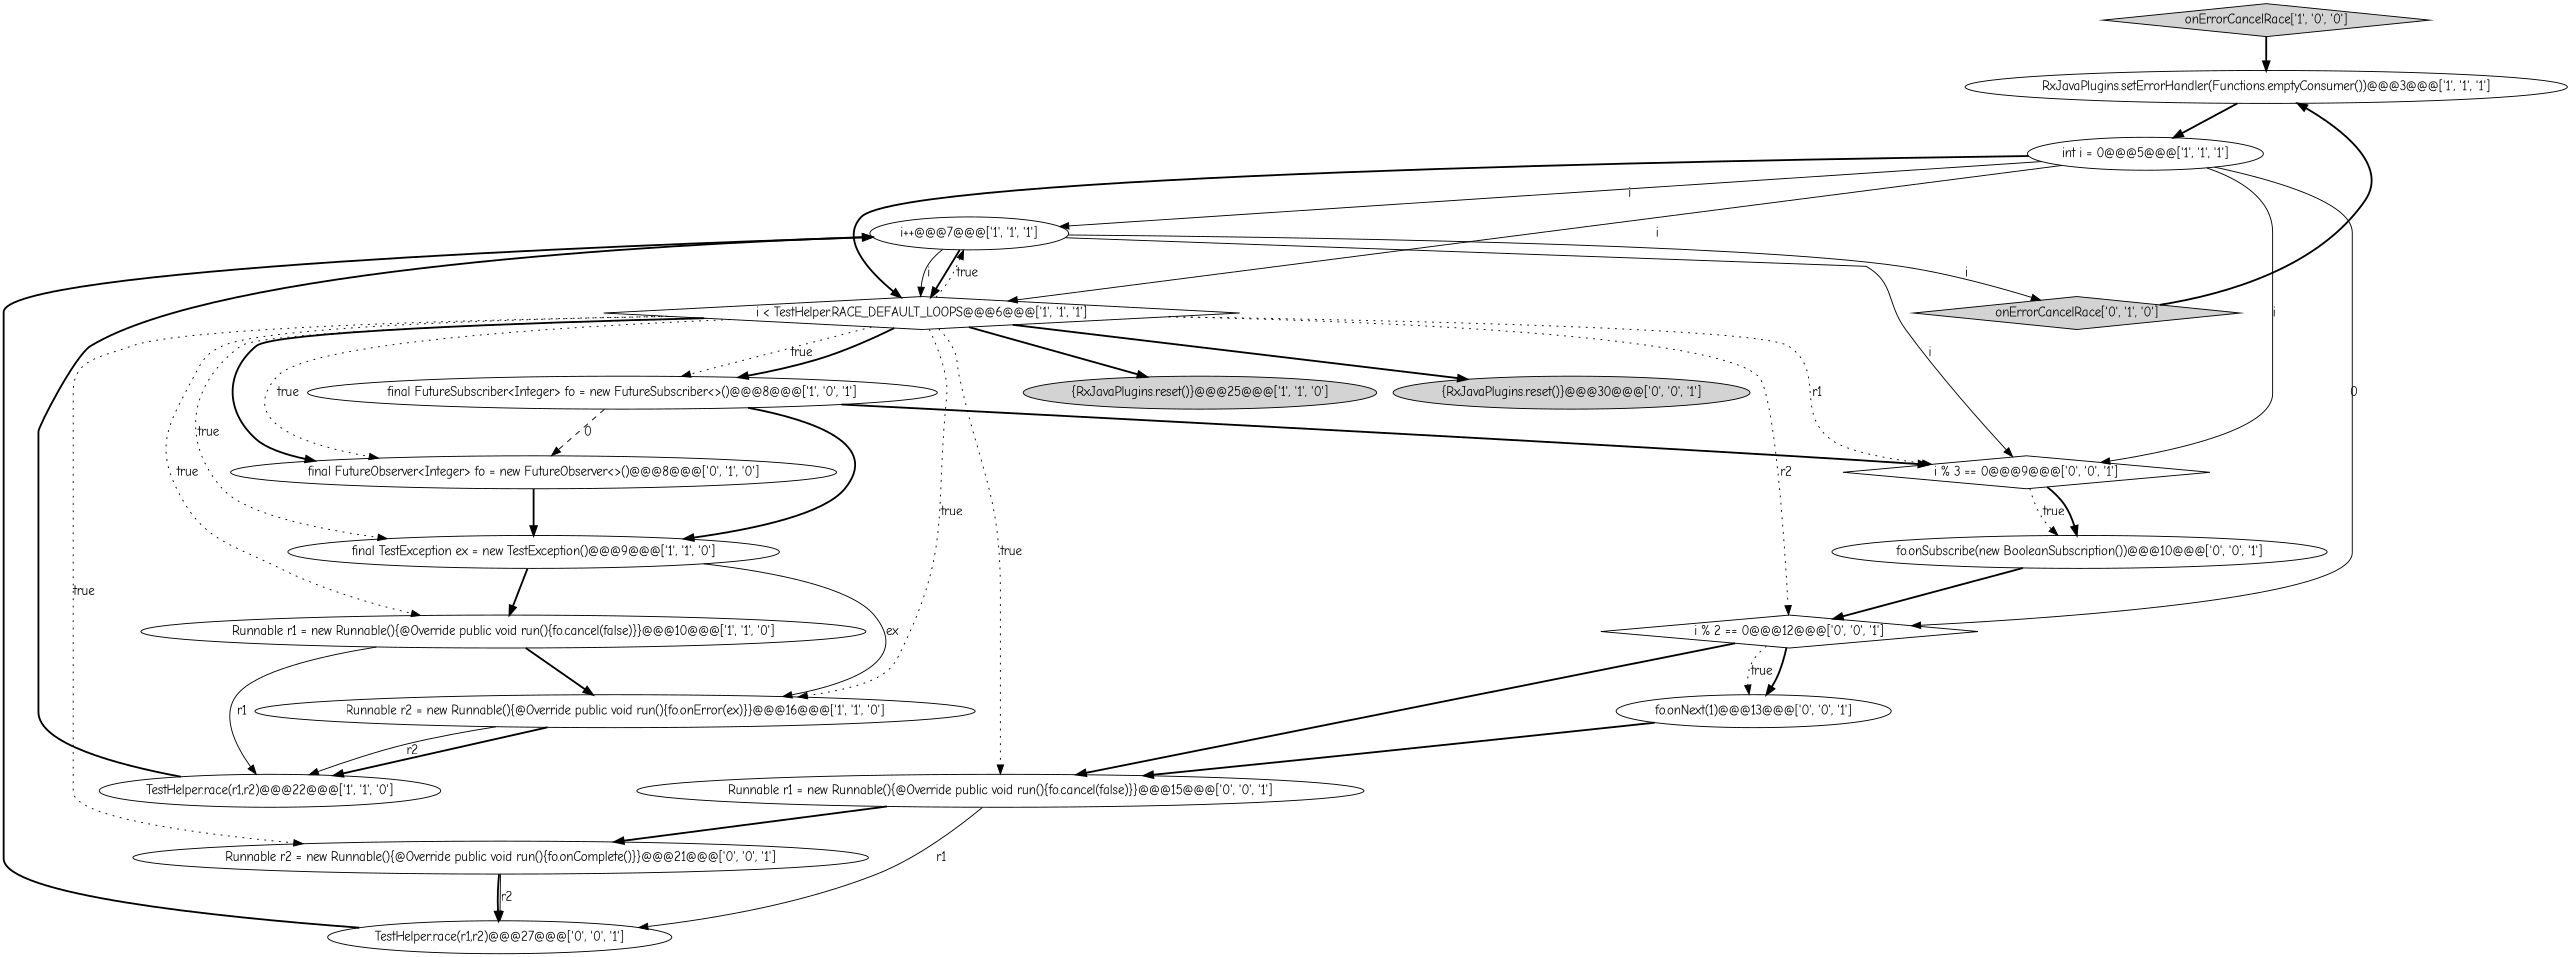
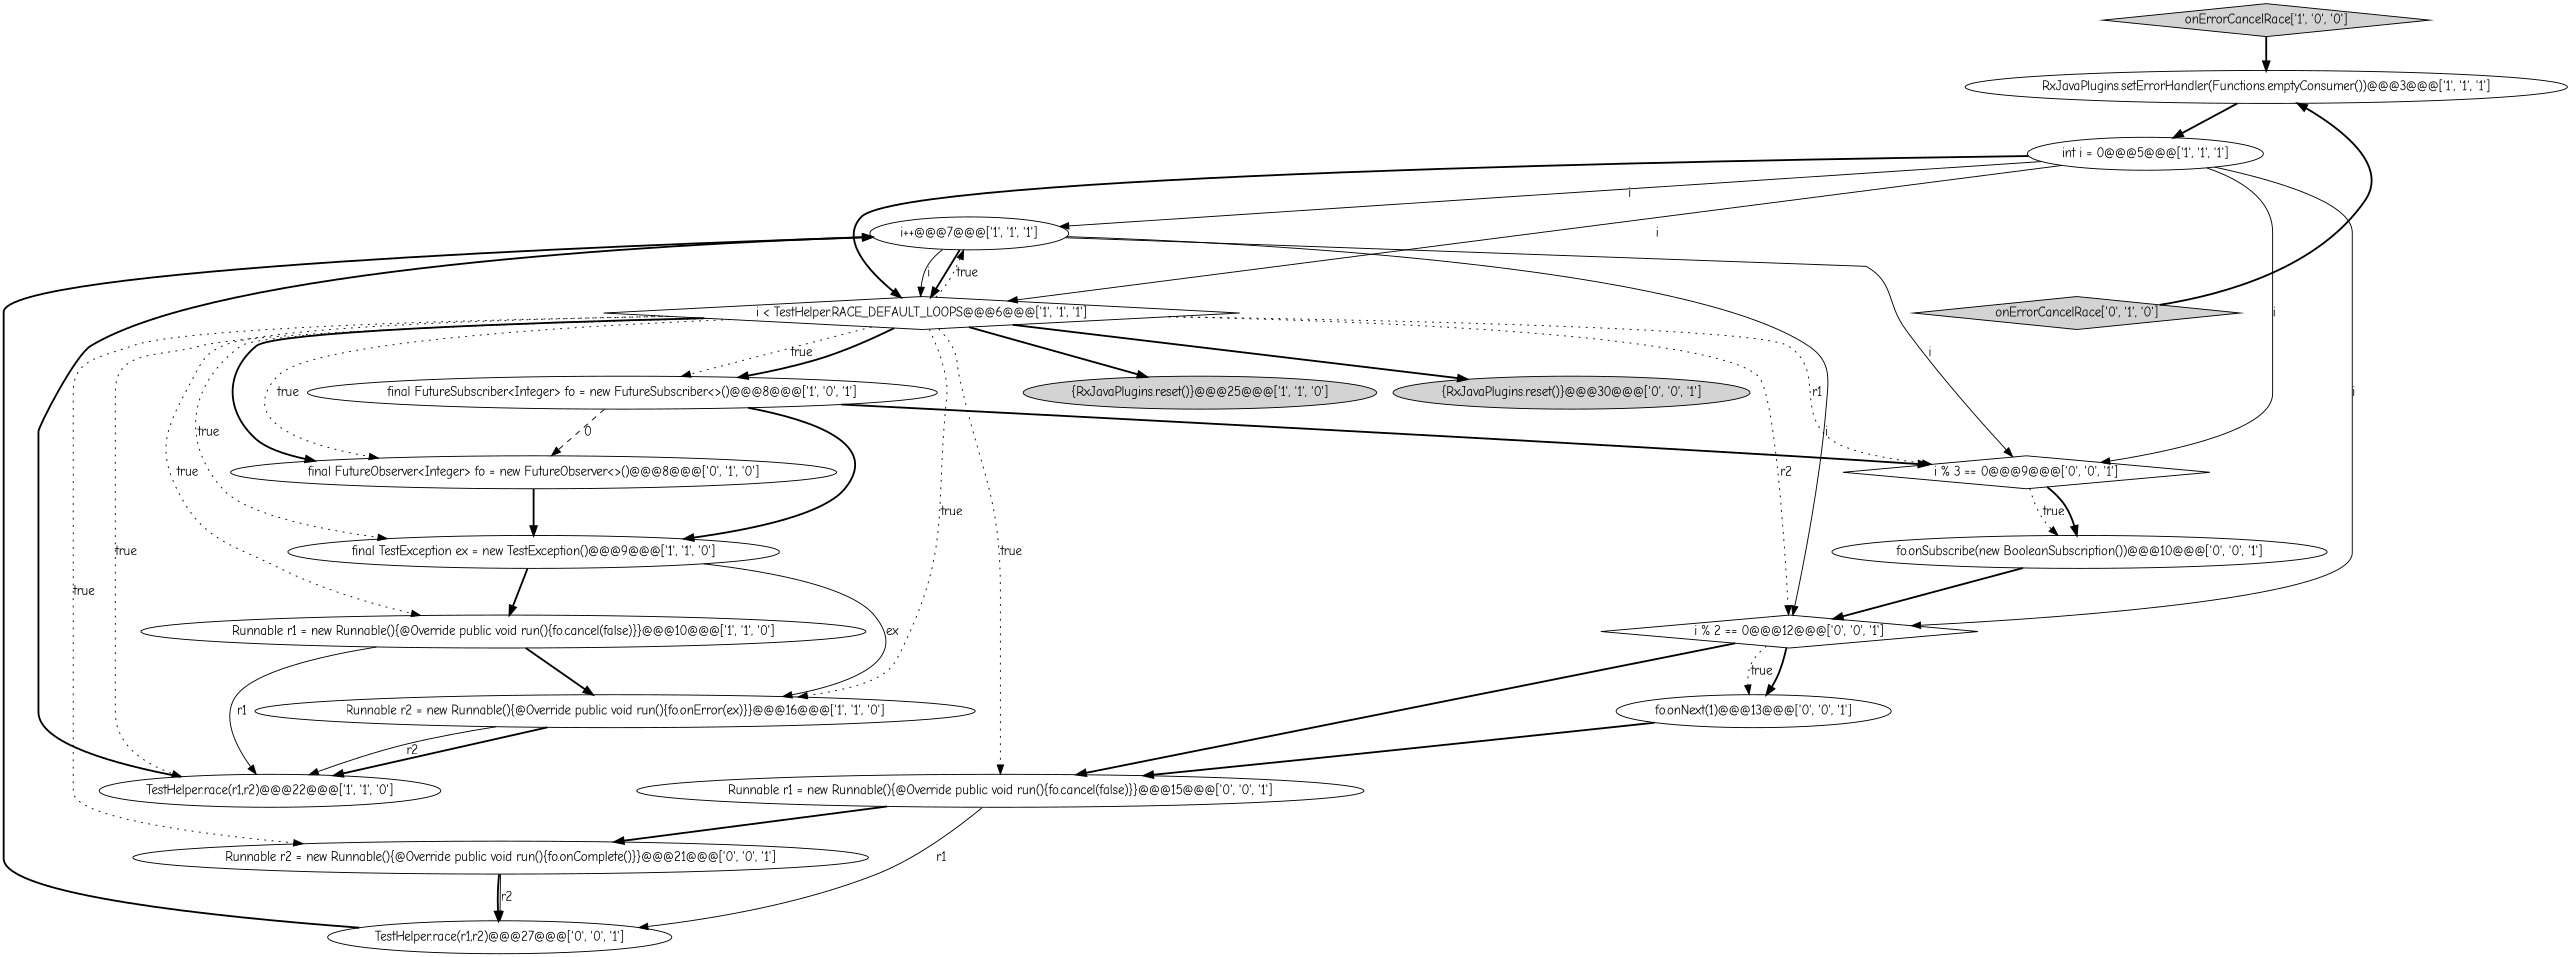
(1552, 244) -> (1577, 279)
none -> (197, 347)
(2354, 393) -> (2354, 393)
